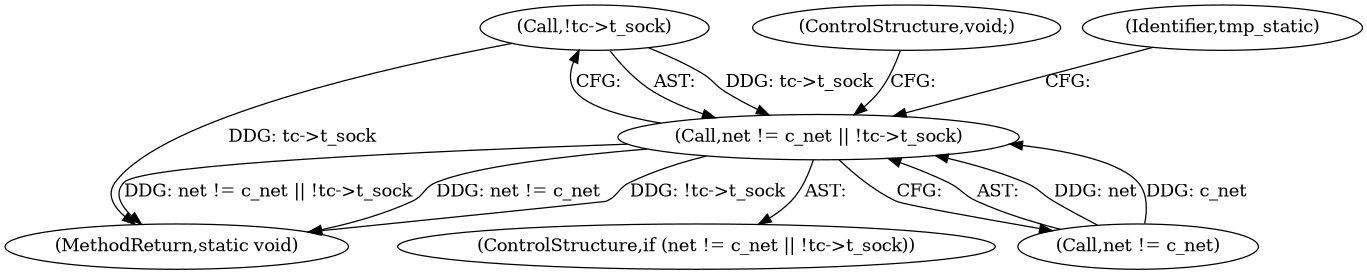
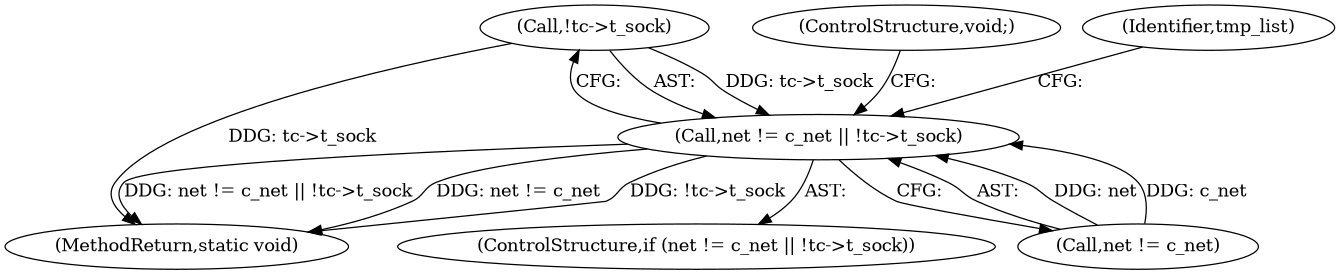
(1222, 28) -> (1209, 28)
